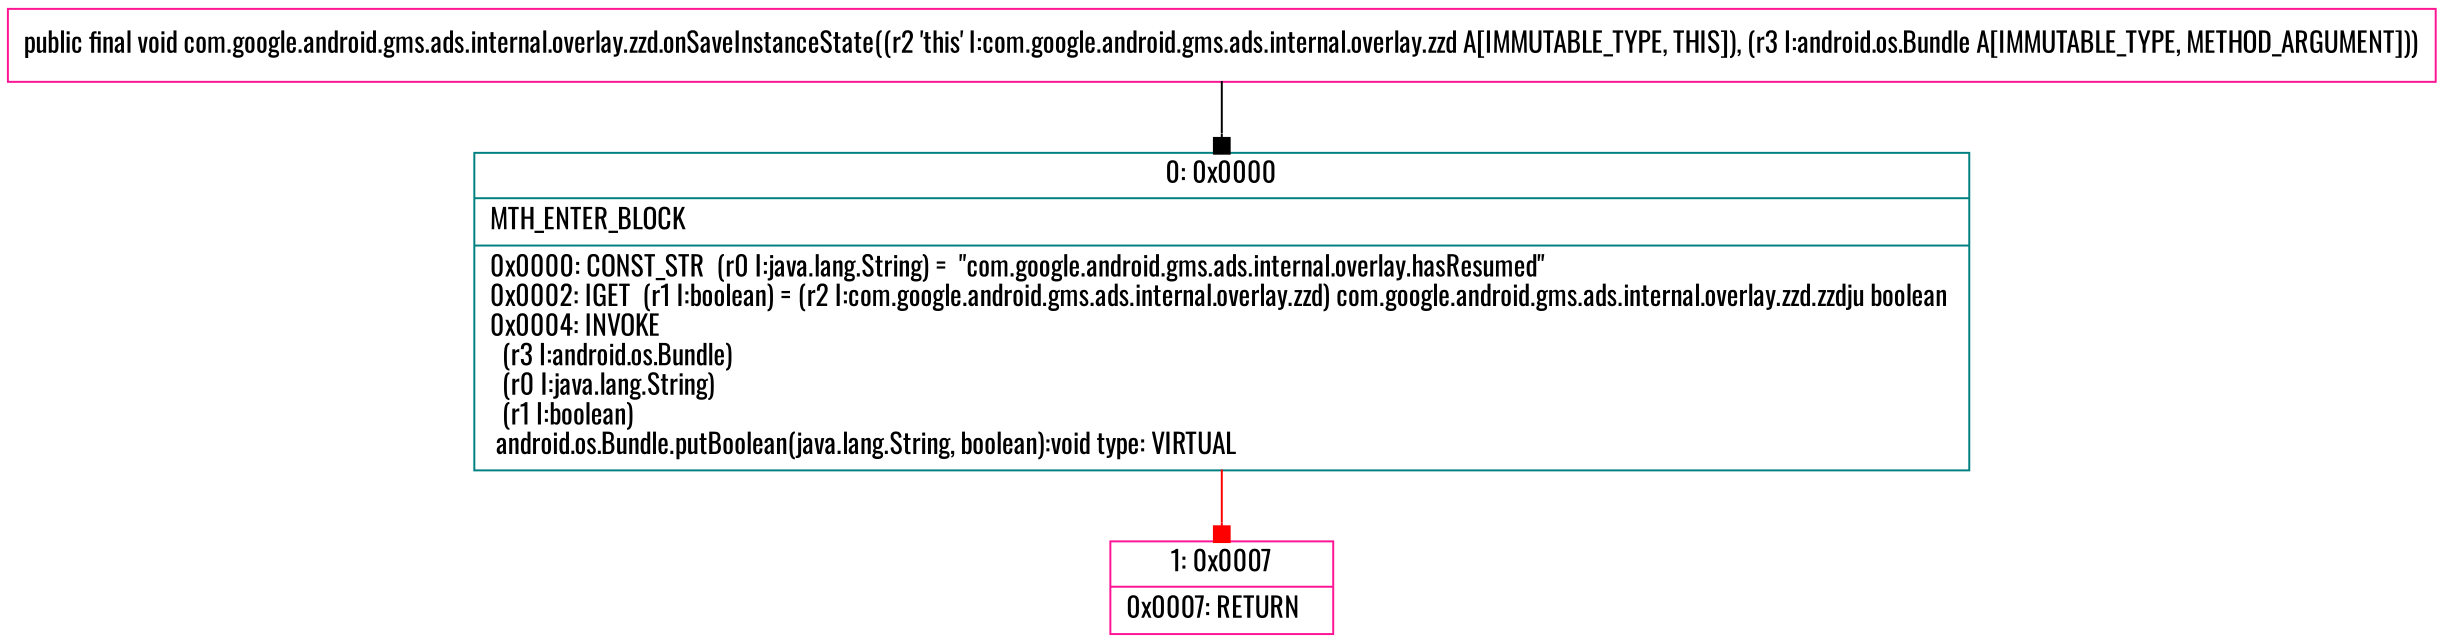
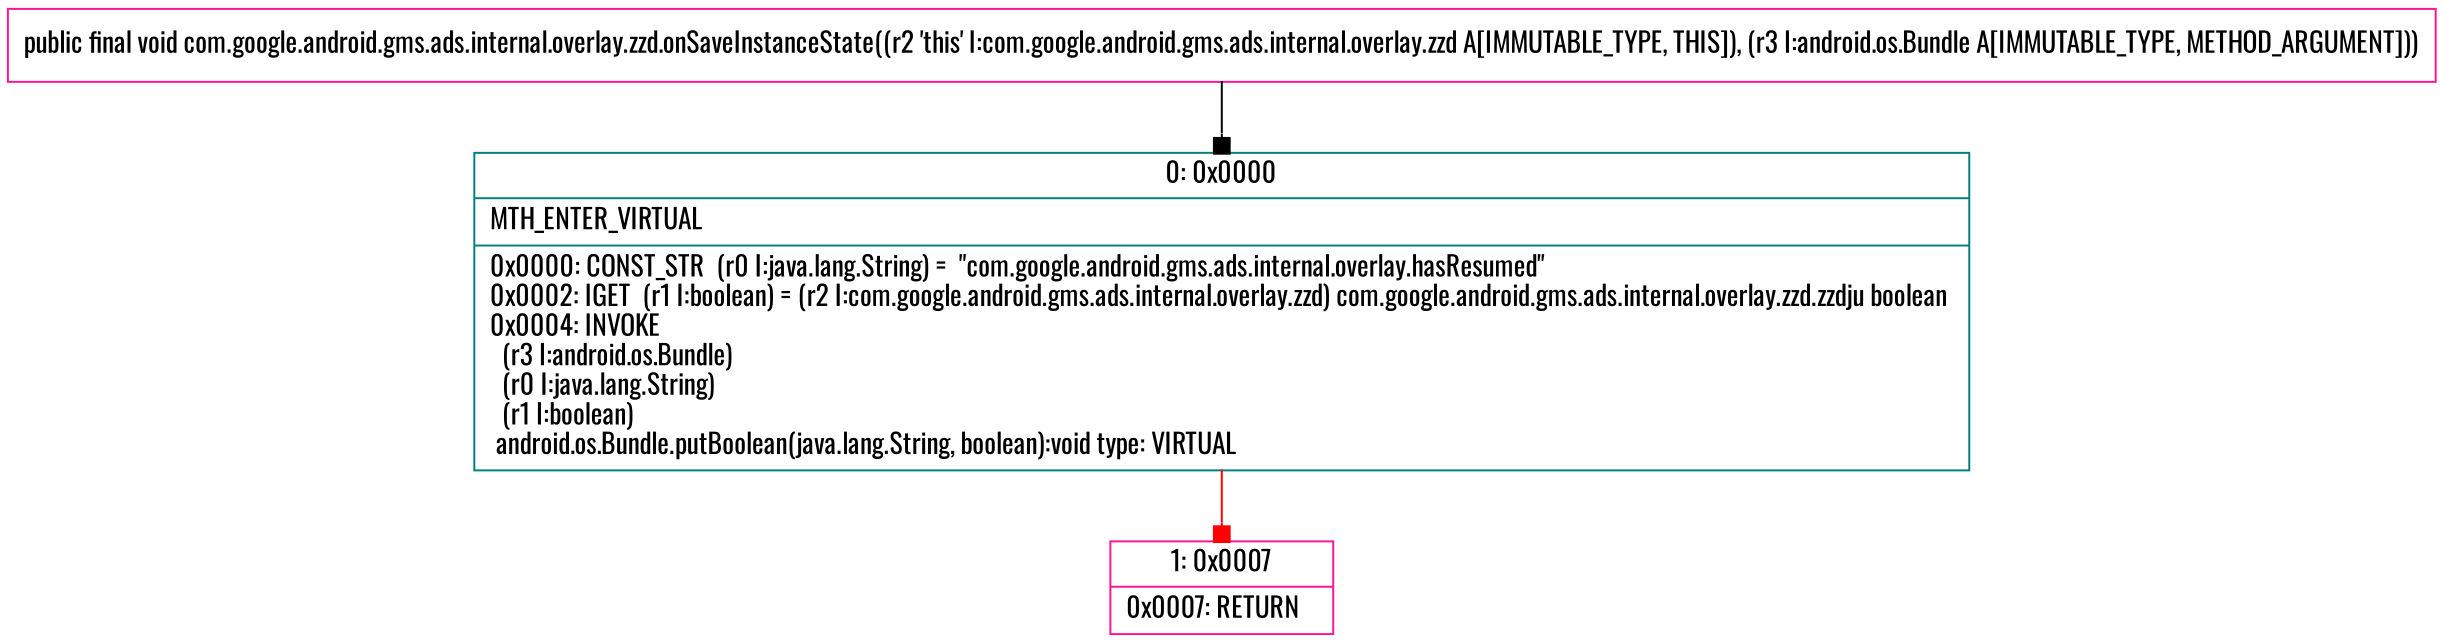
(589, 221) -> (597, 221)
